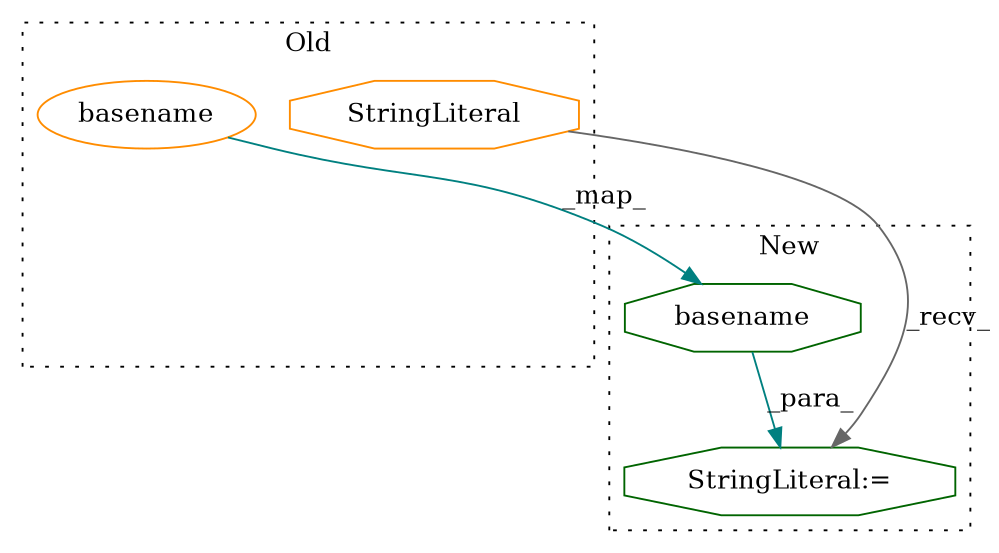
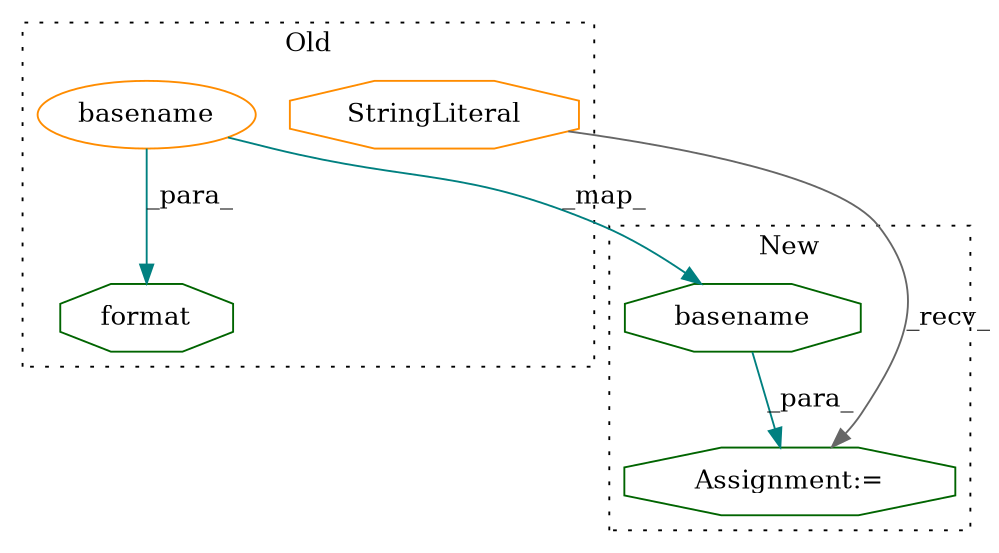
none -> (147, 318)
(790, 481) -> (790, 481)
